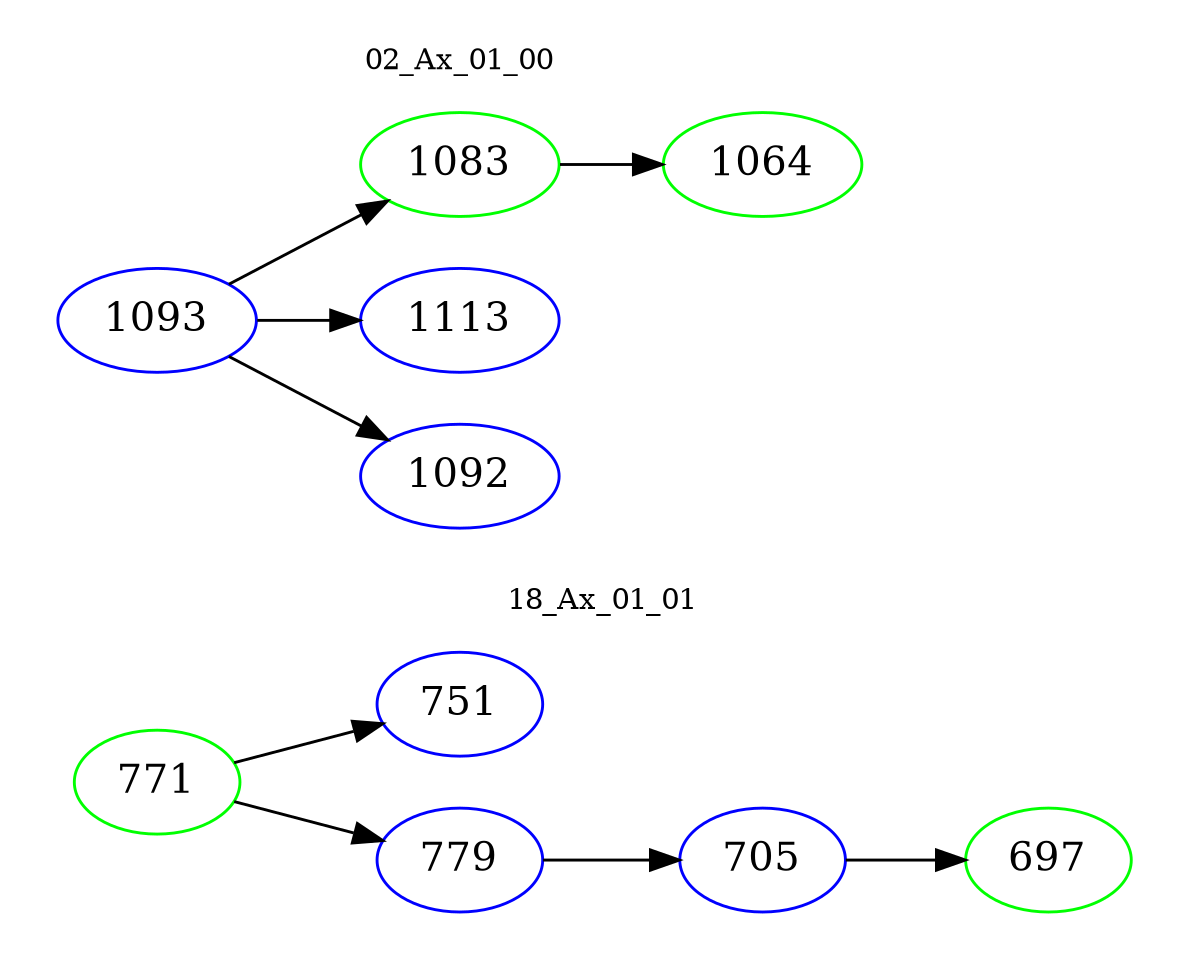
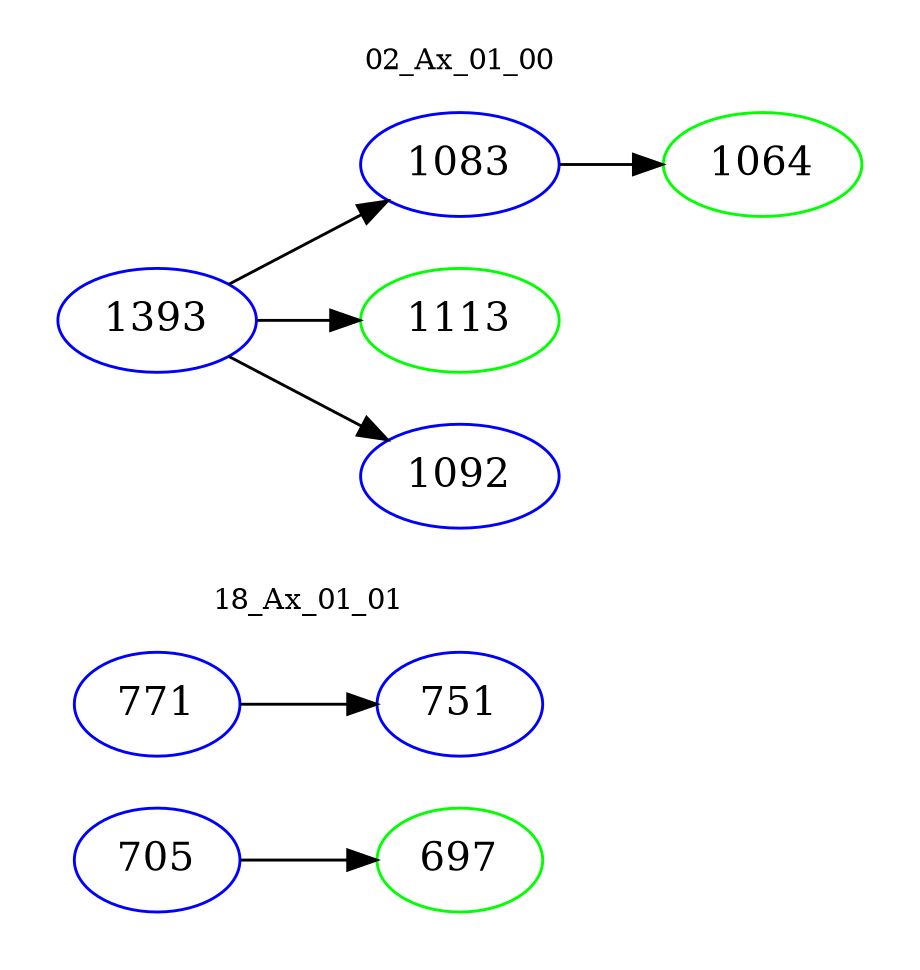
(460, 165) -> (460, 165)
(157, 320) -> (157, 320)
(460, 320) -> (460, 320)
(157, 782) -> (157, 704)
(460, 860) -> none
